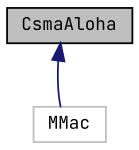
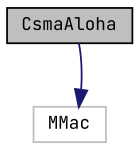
(58, 84) -> (81, 66)
